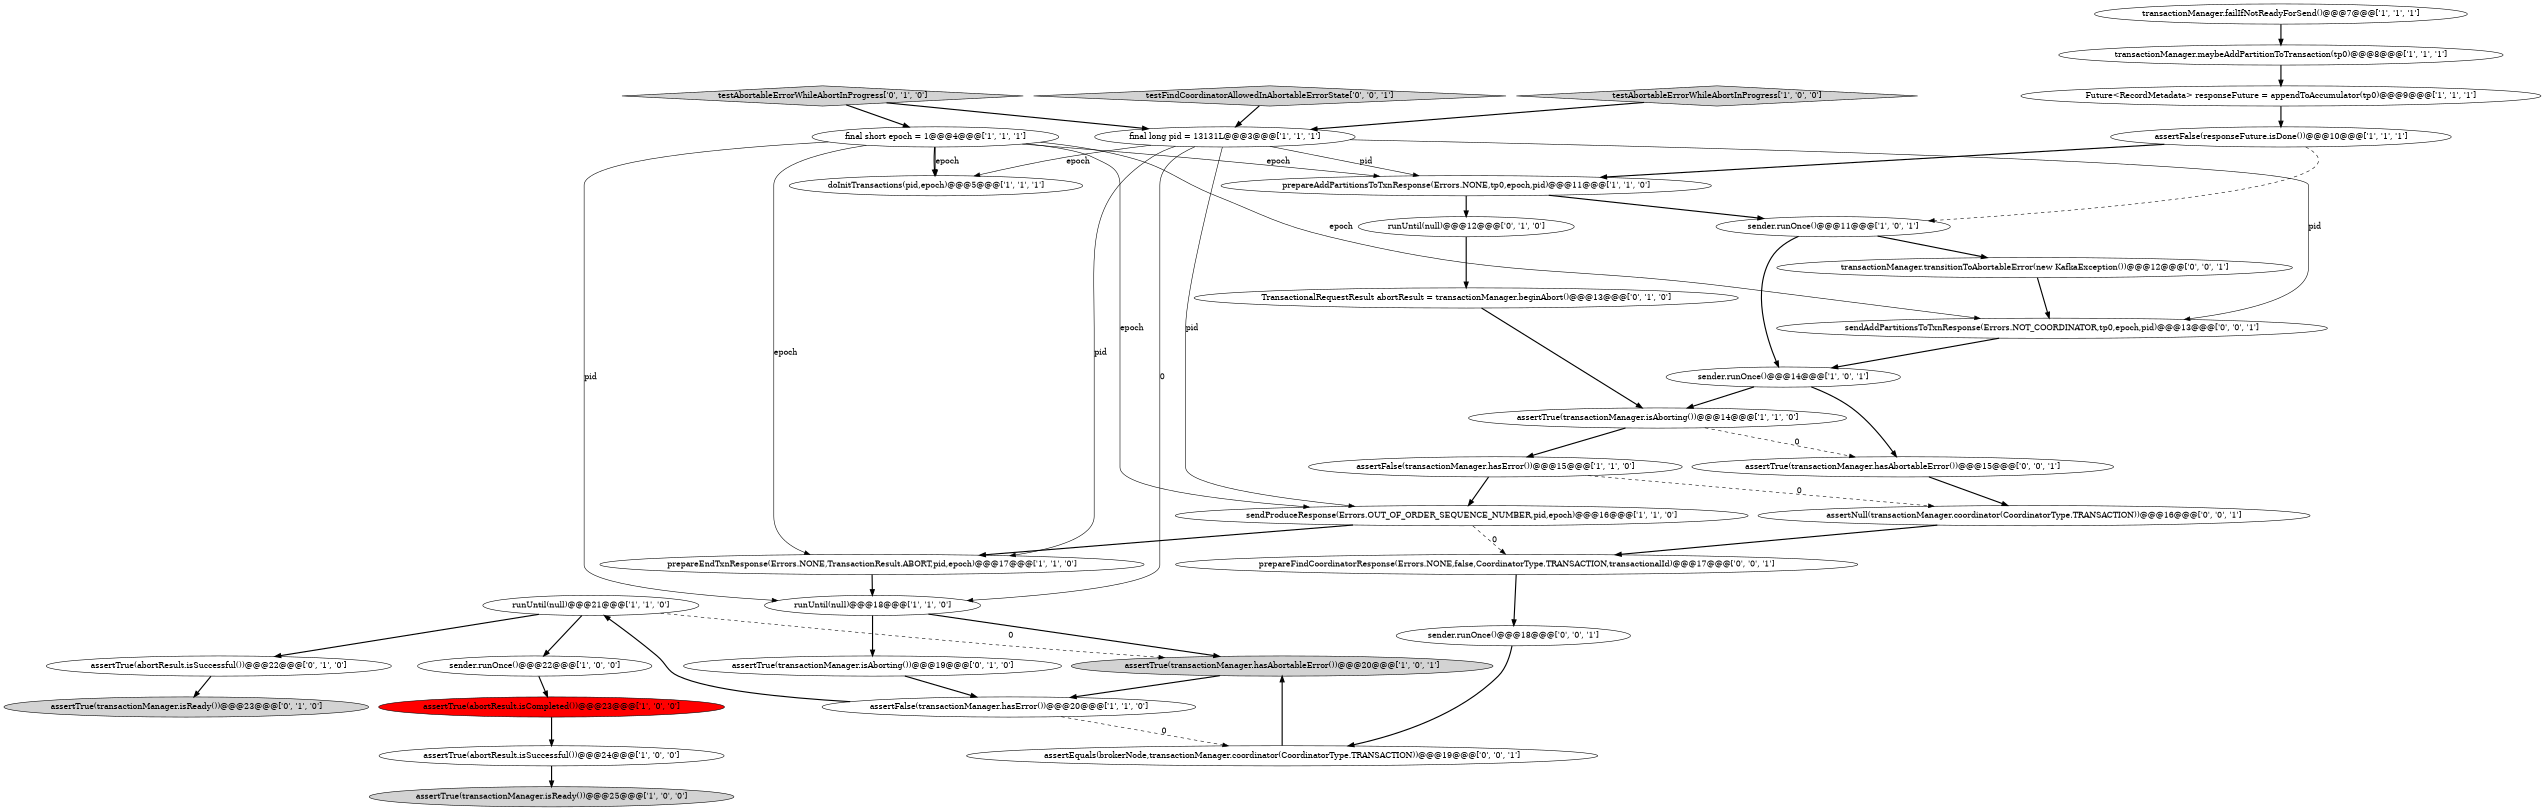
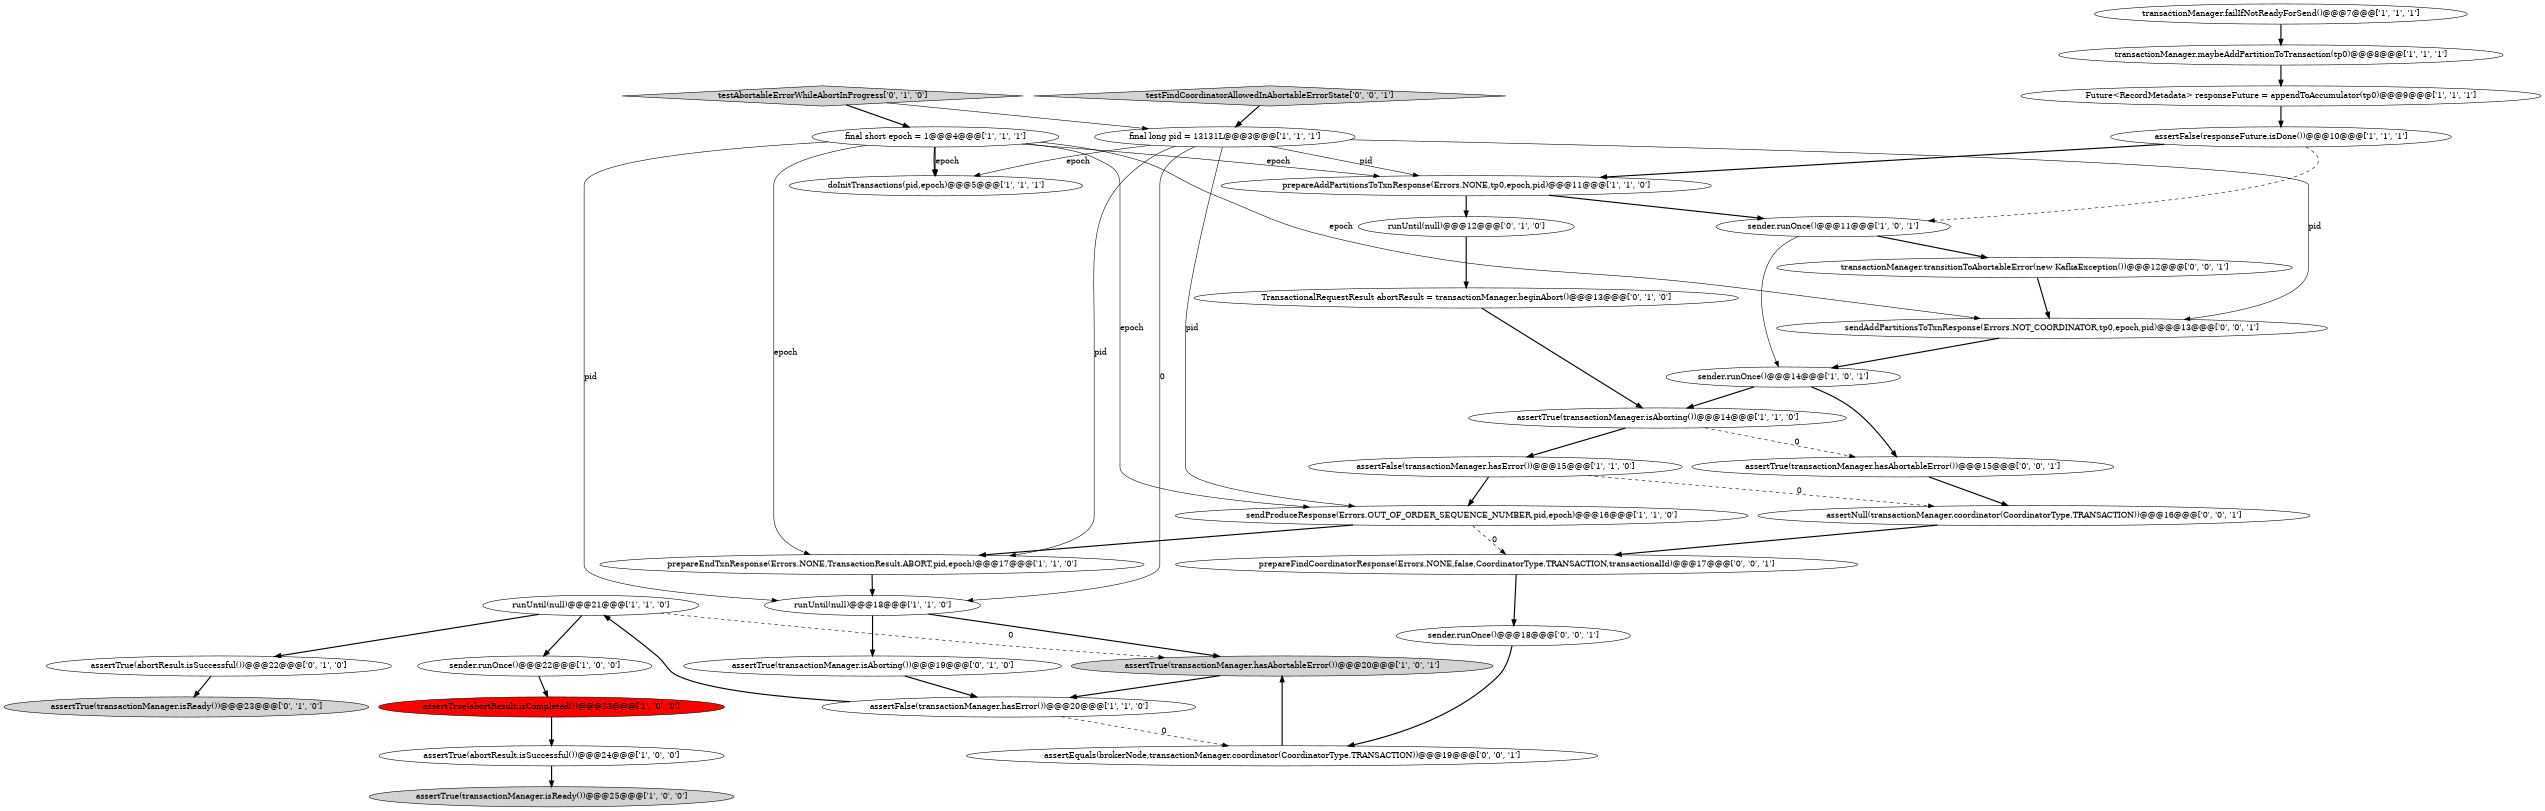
(1717, 96) -> none
(1015, 116) -> (1015, 116)
(1762, 296) -> (1762, 296)
